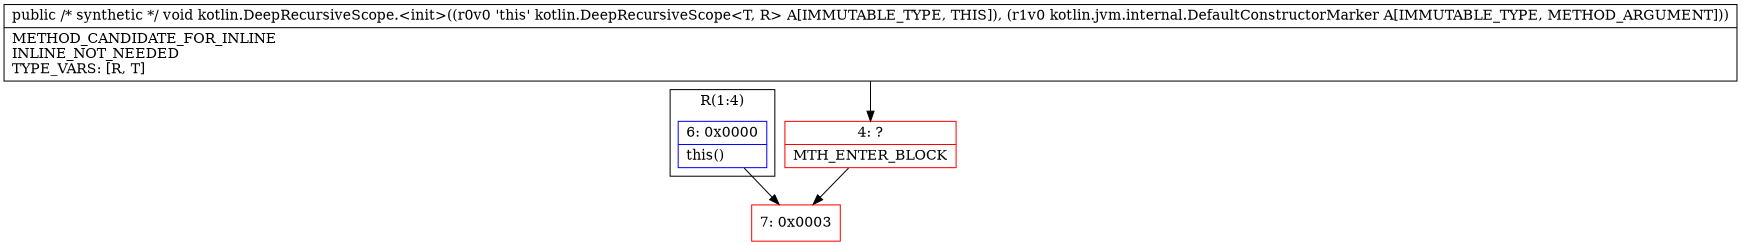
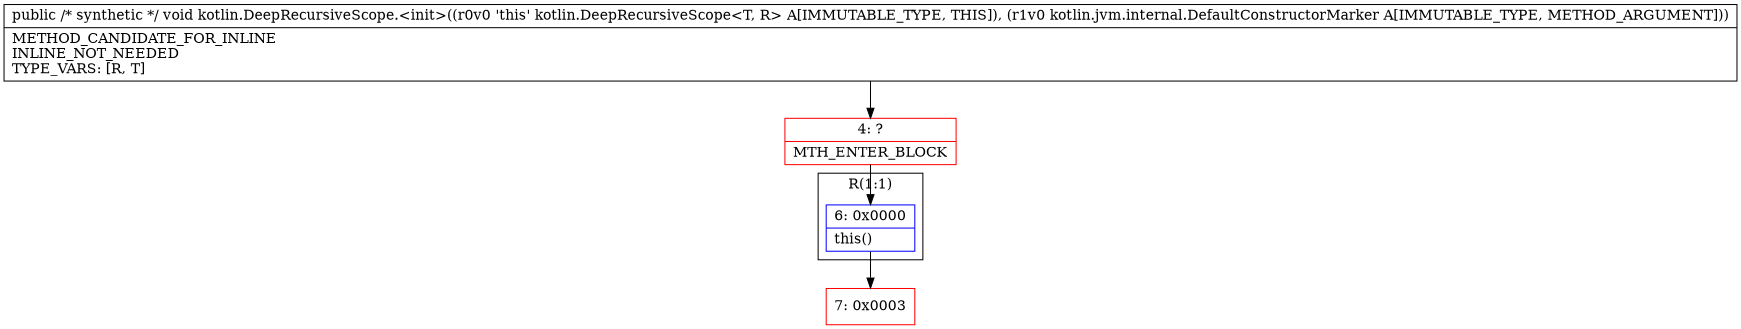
(722, 101) -> (871, 185)
(834, 183) -> (871, 180)
